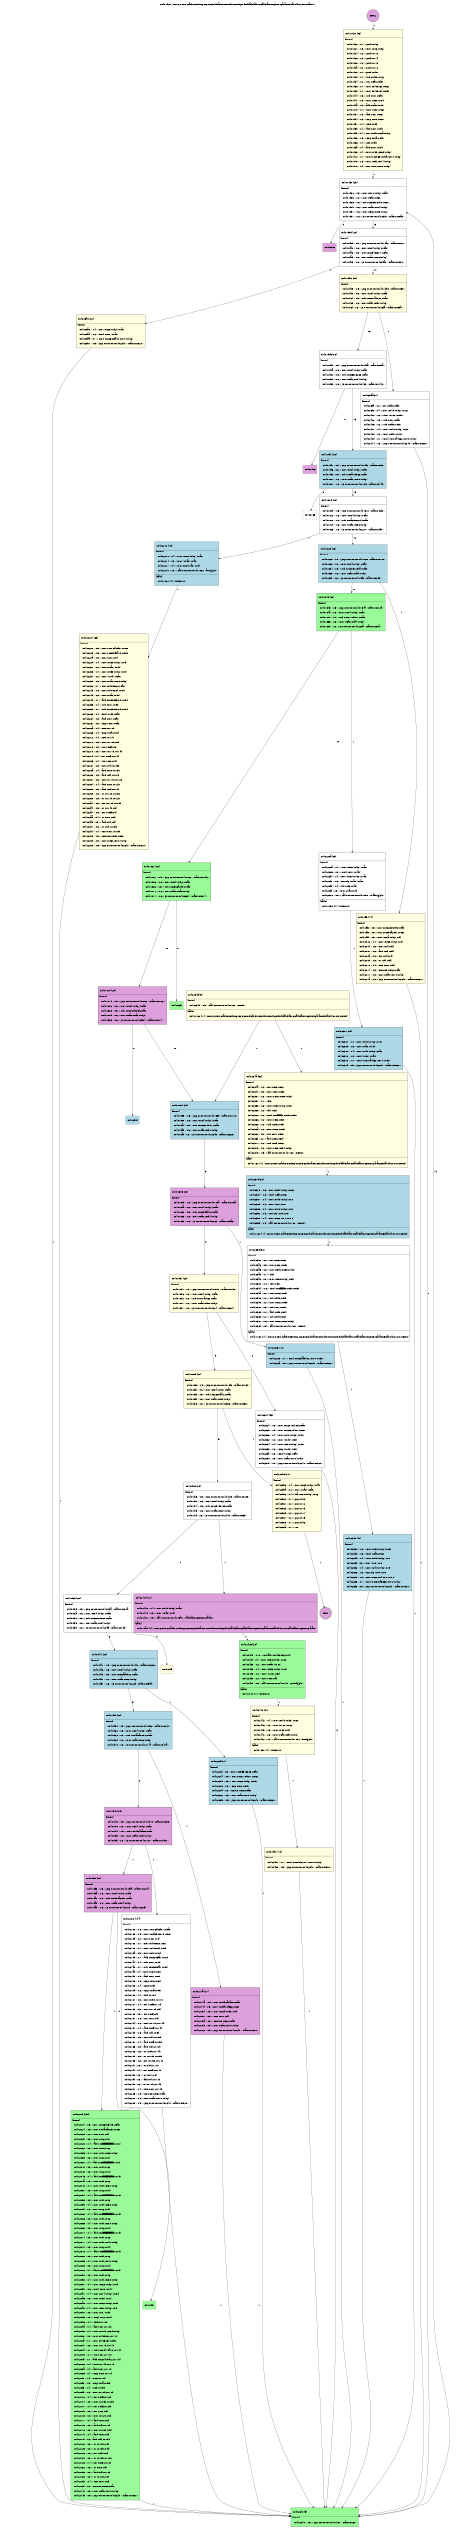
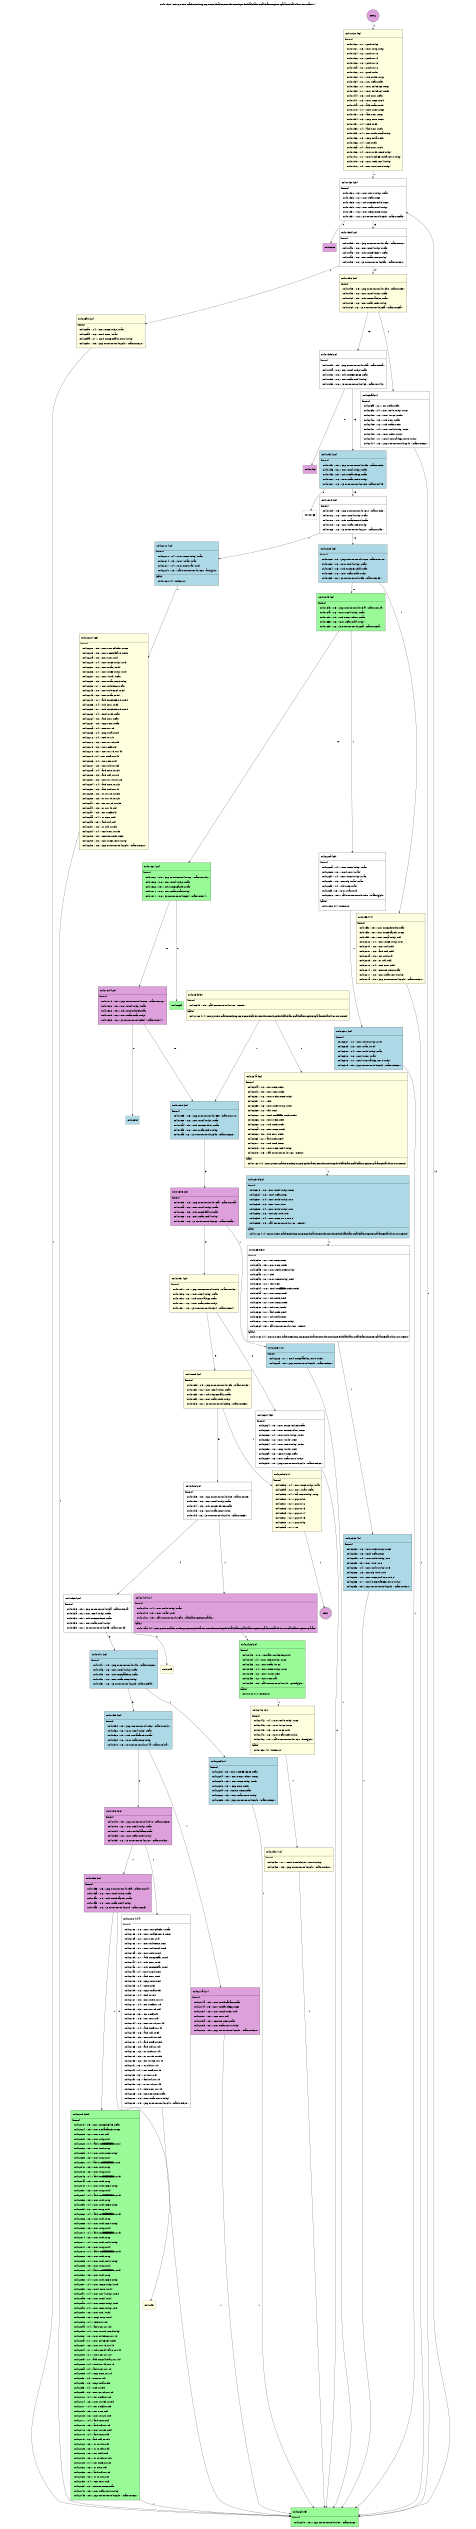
(149, 2305) -> (149, 2305)
